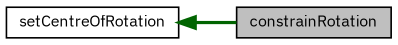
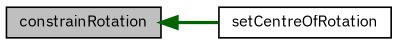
(216, 23) -> (198, 23)
